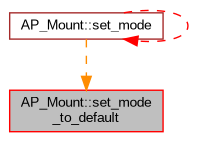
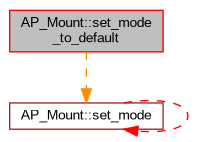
(86, 58) -> (86, 70)
